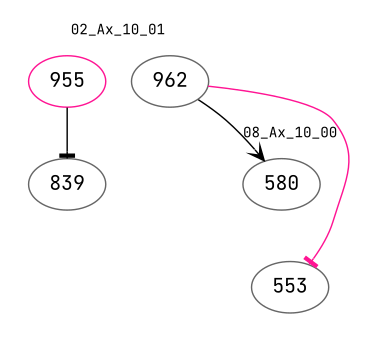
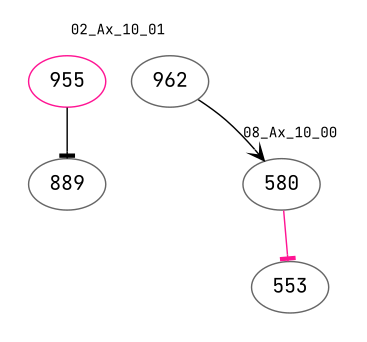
(317, 110) -> (286, 232)
(67, 184) -> (67, 184)
